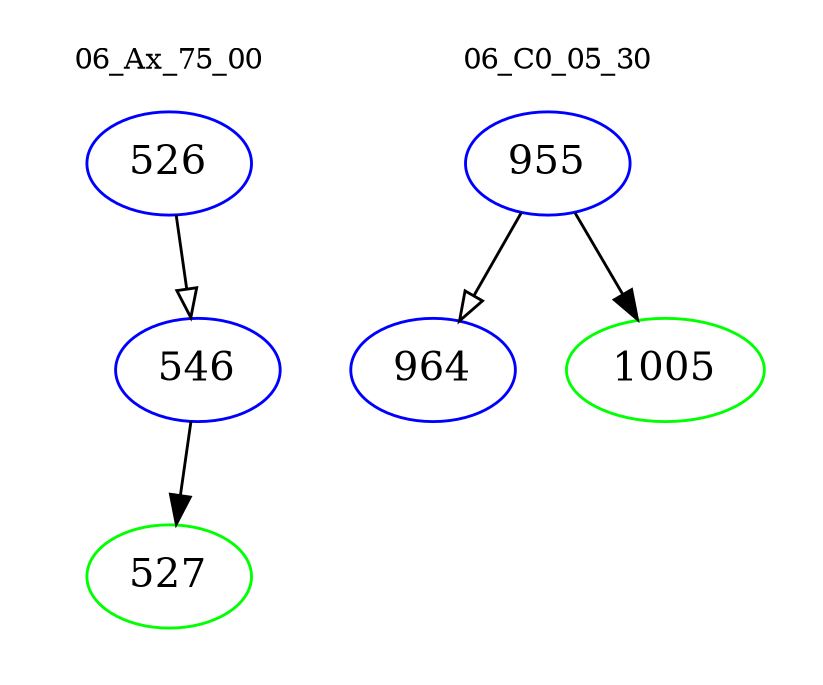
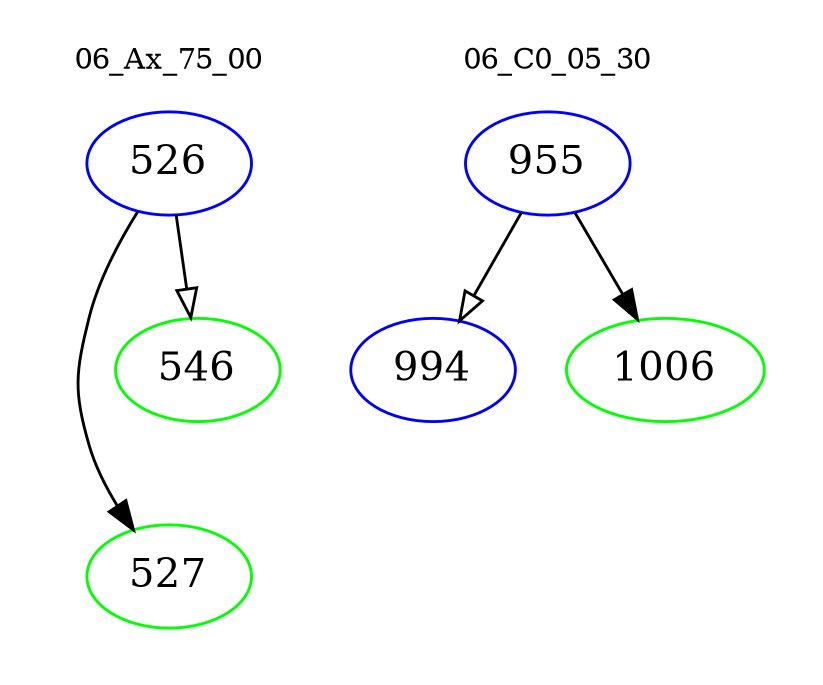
(198, 370) -> (198, 370)
(433, 370) -> (433, 370)
(665, 370) -> (665, 370)
(186, 458) -> (81, 357)
